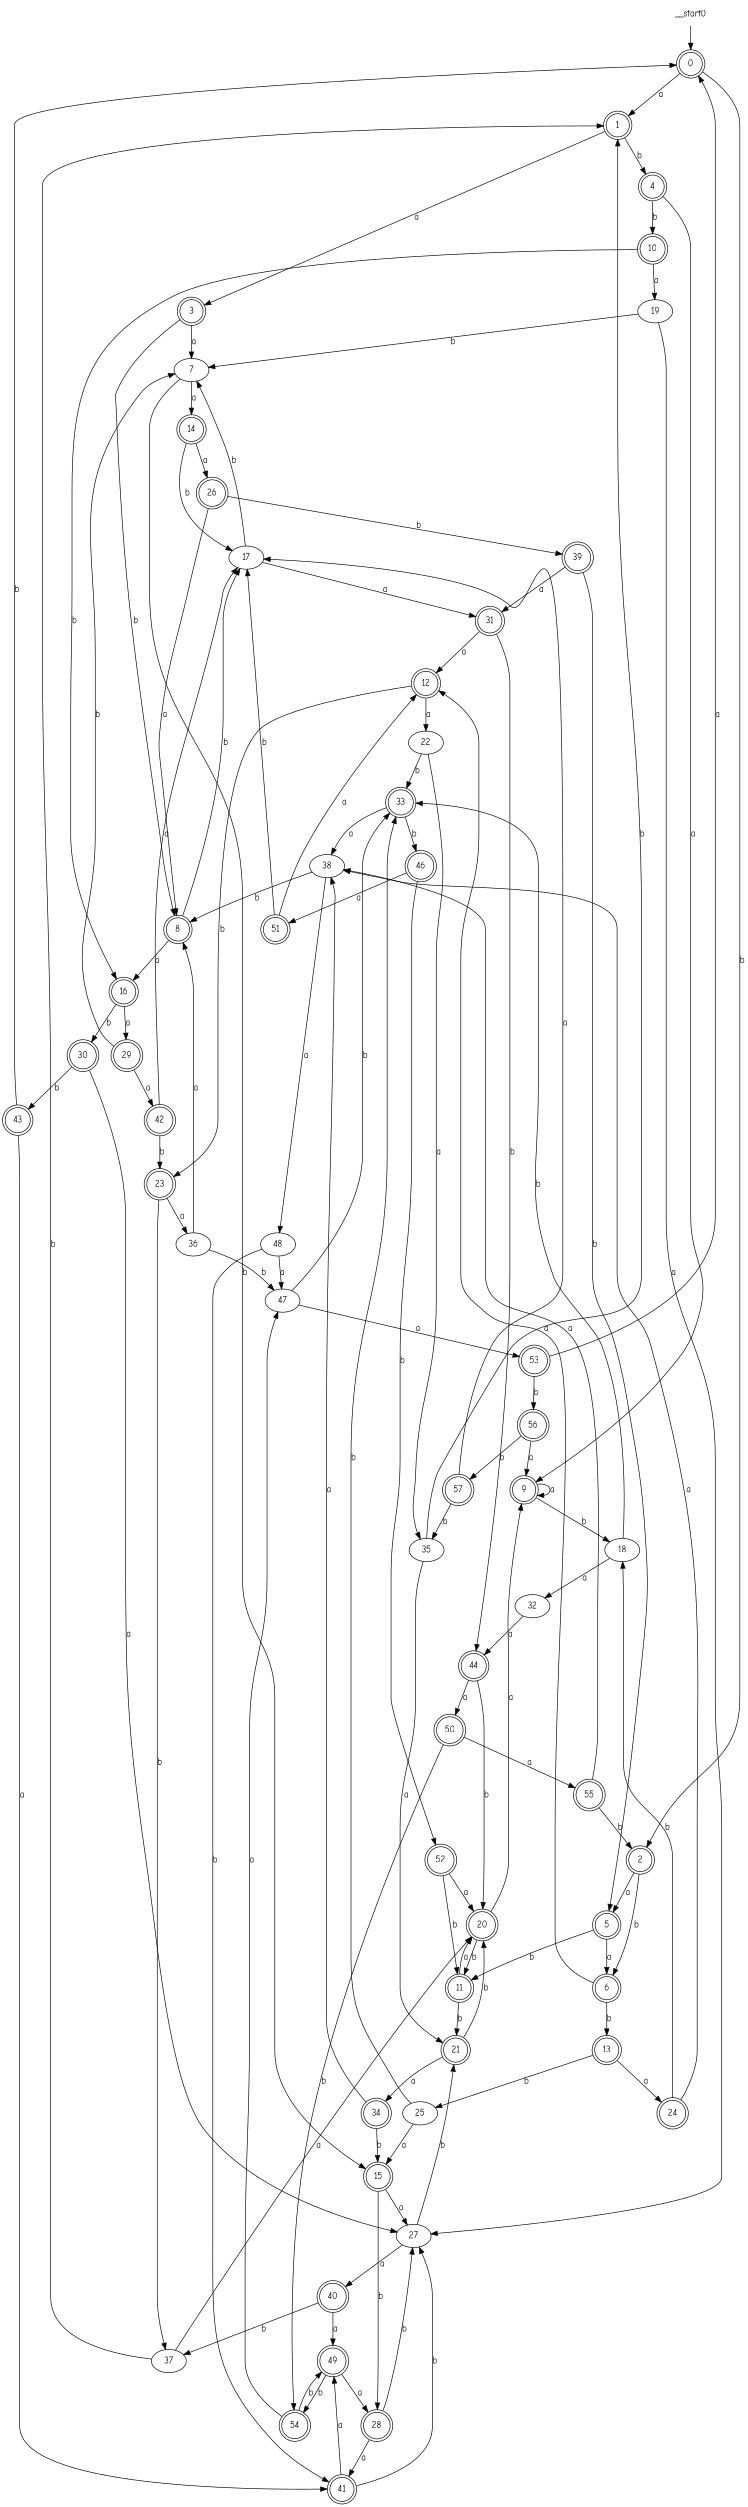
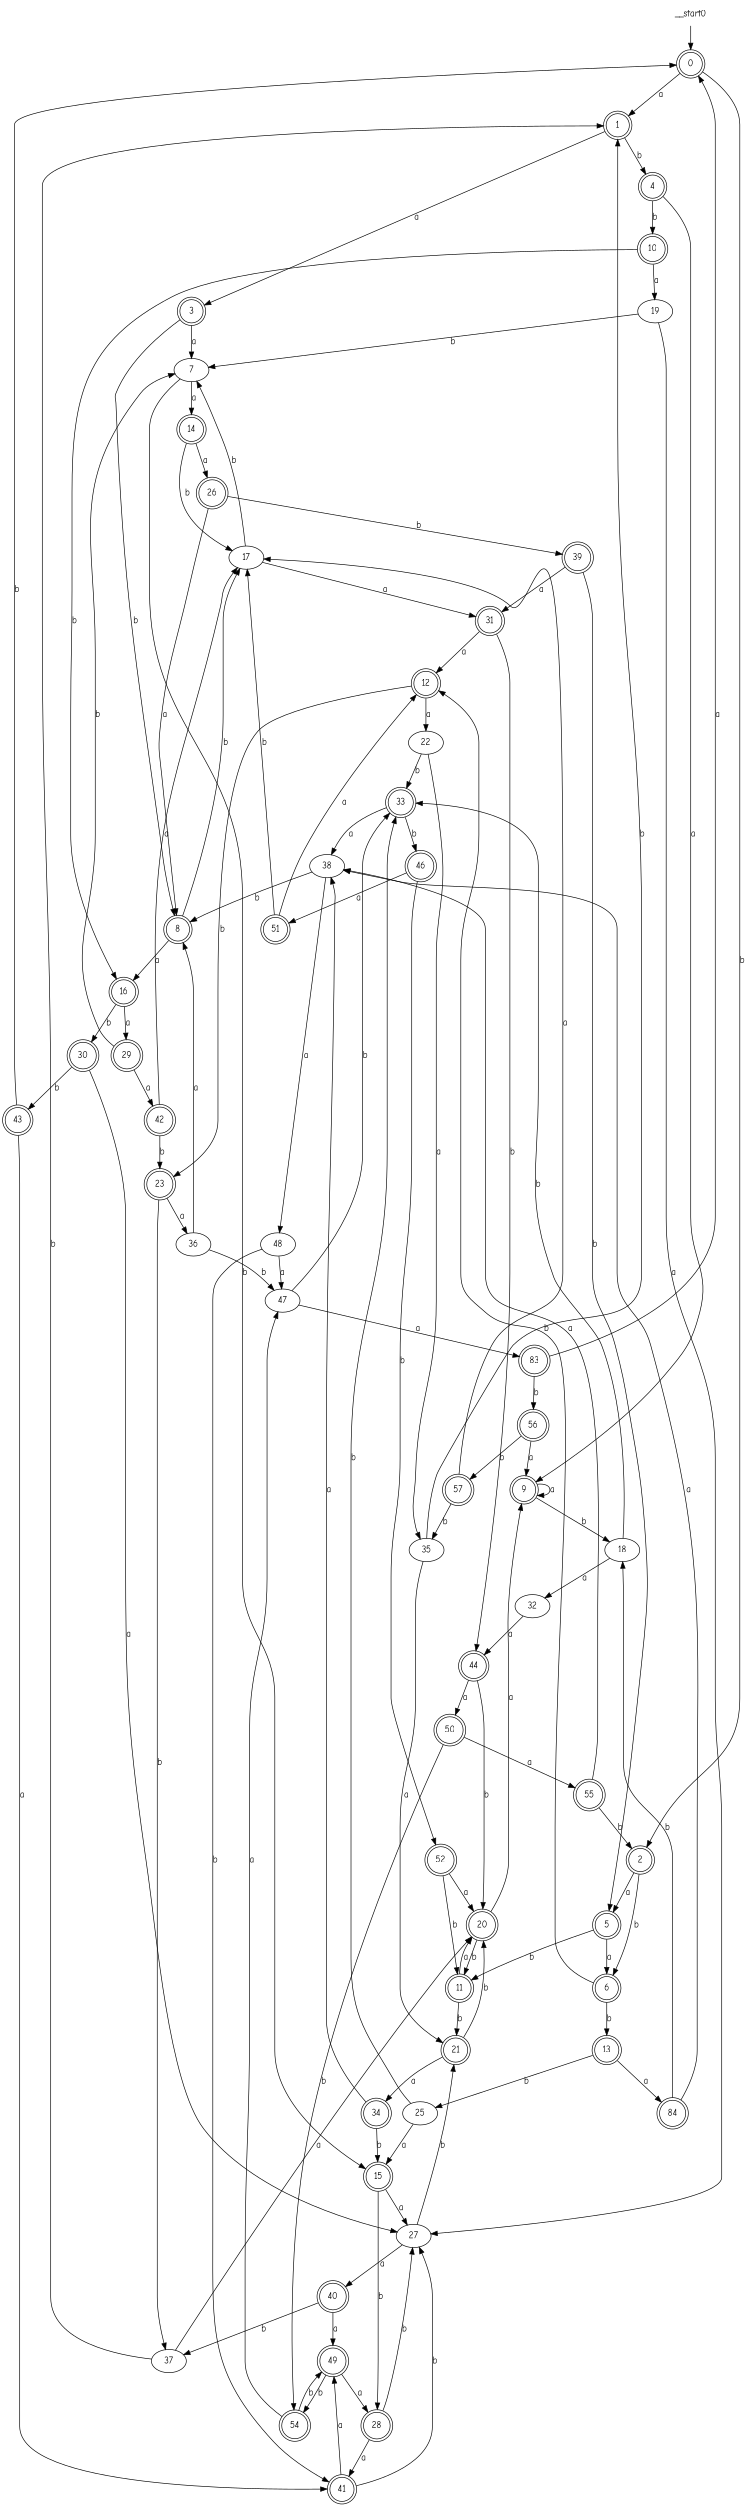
(547, 1329) -> (547, 1329)
(534, 1361) -> (534, 1361)
(673, 2113) -> (673, 2113)
